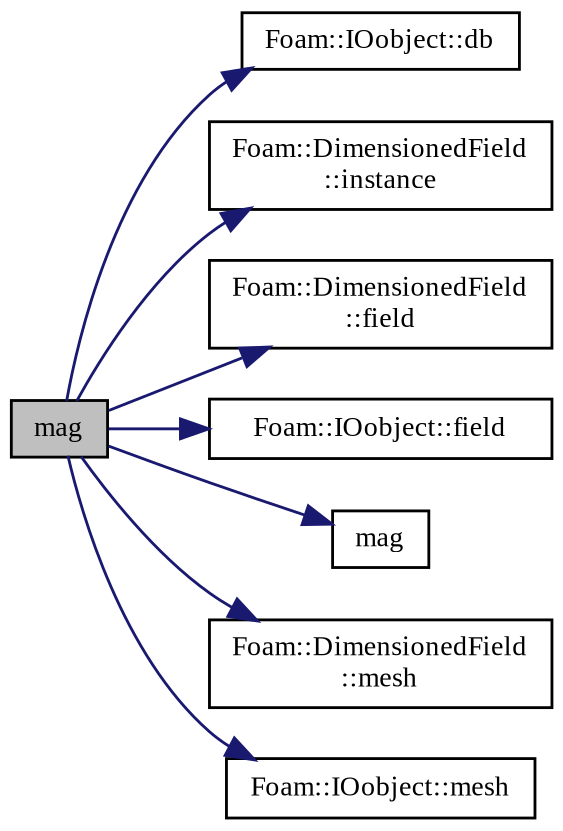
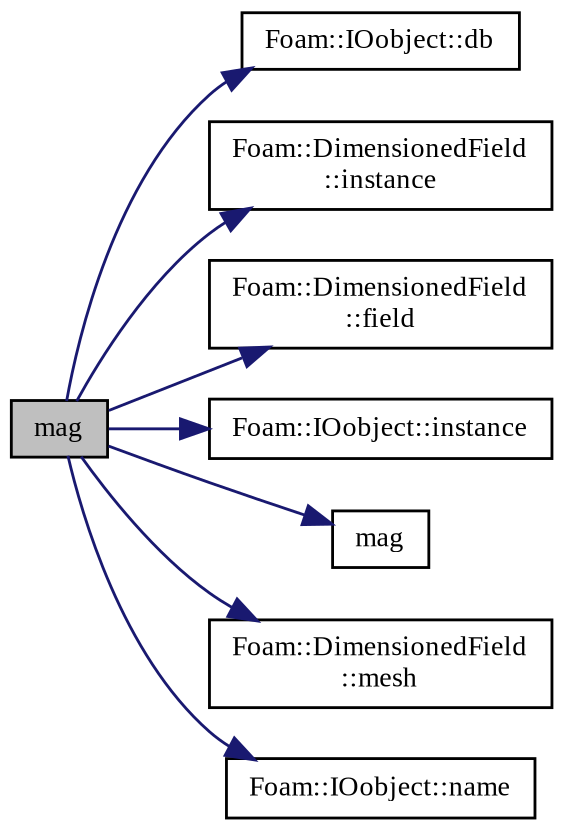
(381, 429) -> (381, 429)
(381, 788) -> (381, 788)
